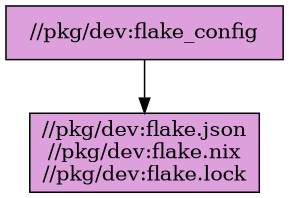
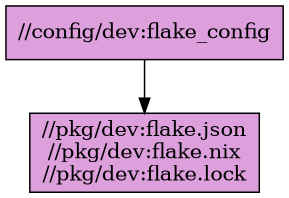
(145, 33) -> (145, 33)
